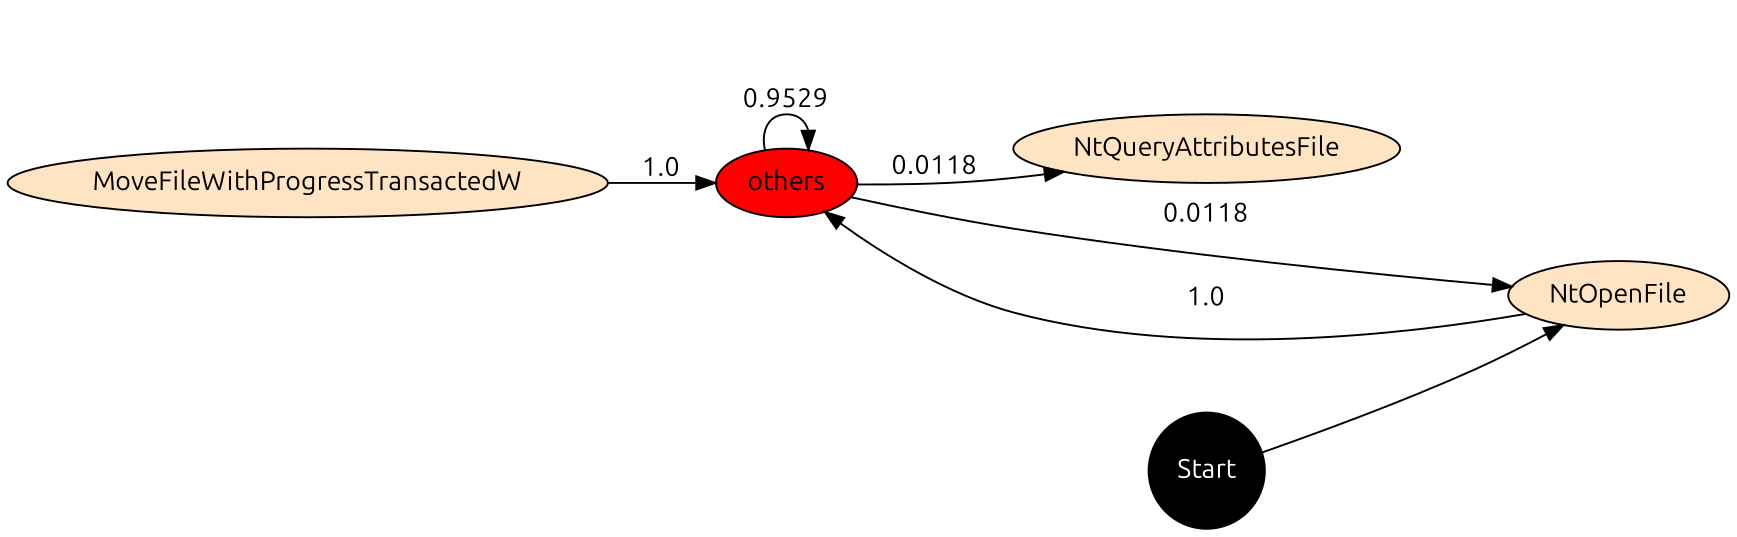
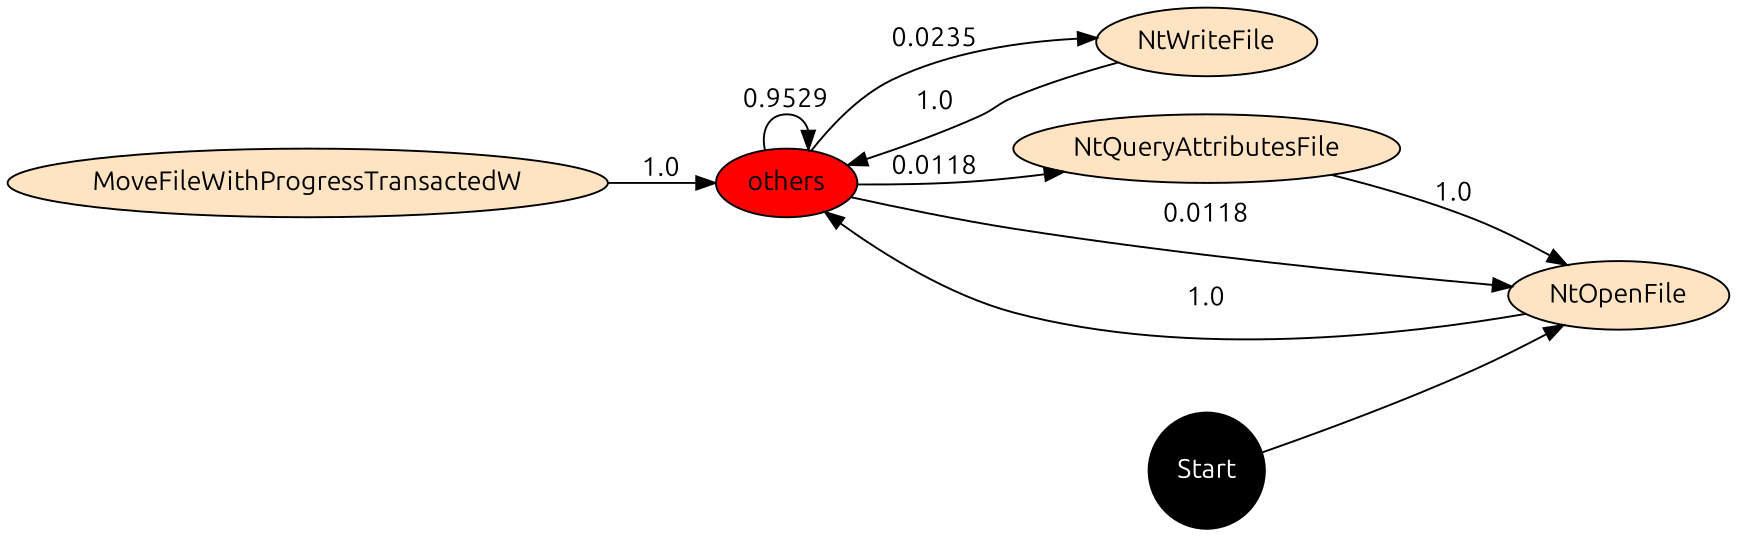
none -> (1207, 42)
none -> (1443, 208)
